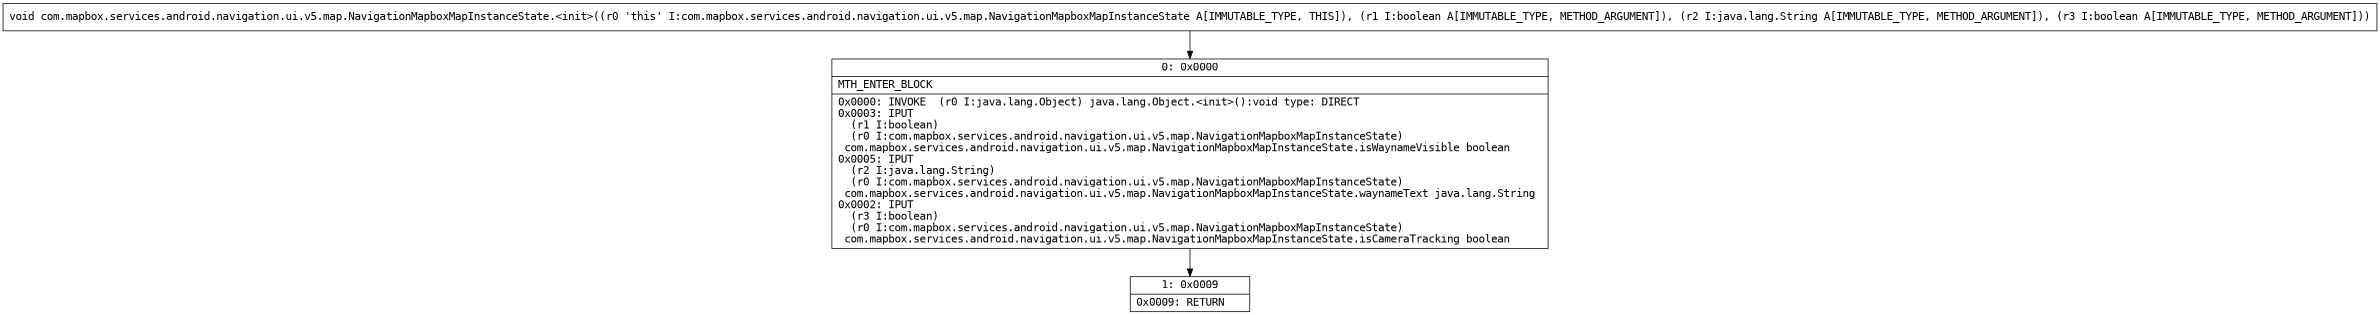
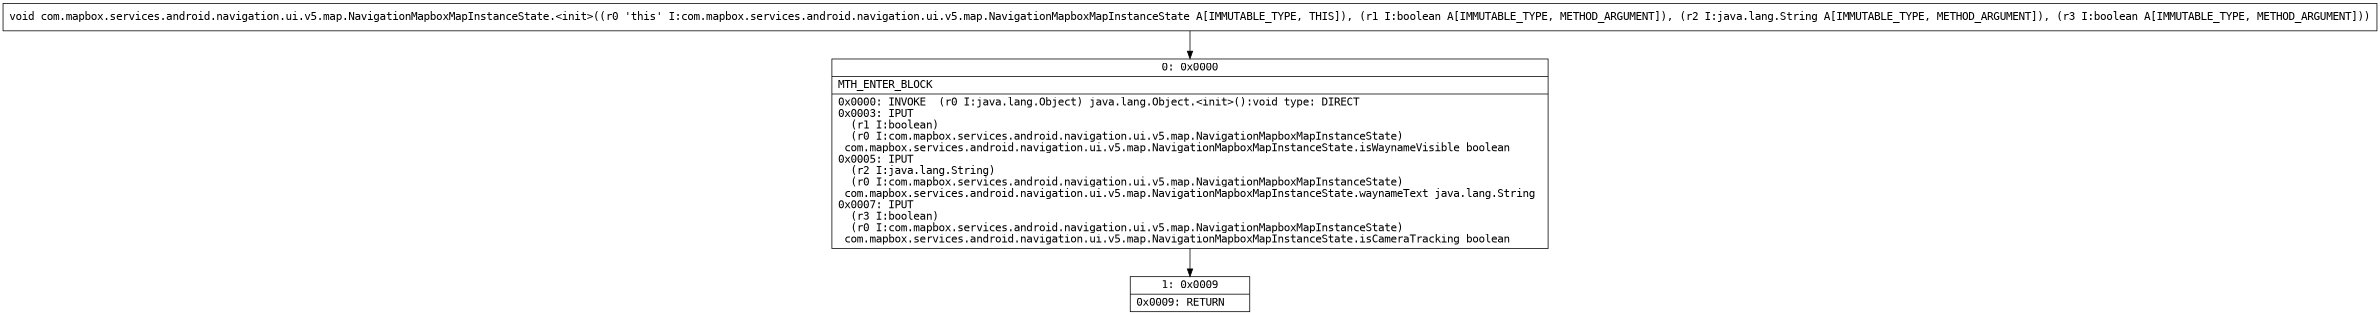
(882, 205) -> (882, 205)
